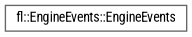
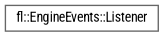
(96, 18) -> (82, 18)
